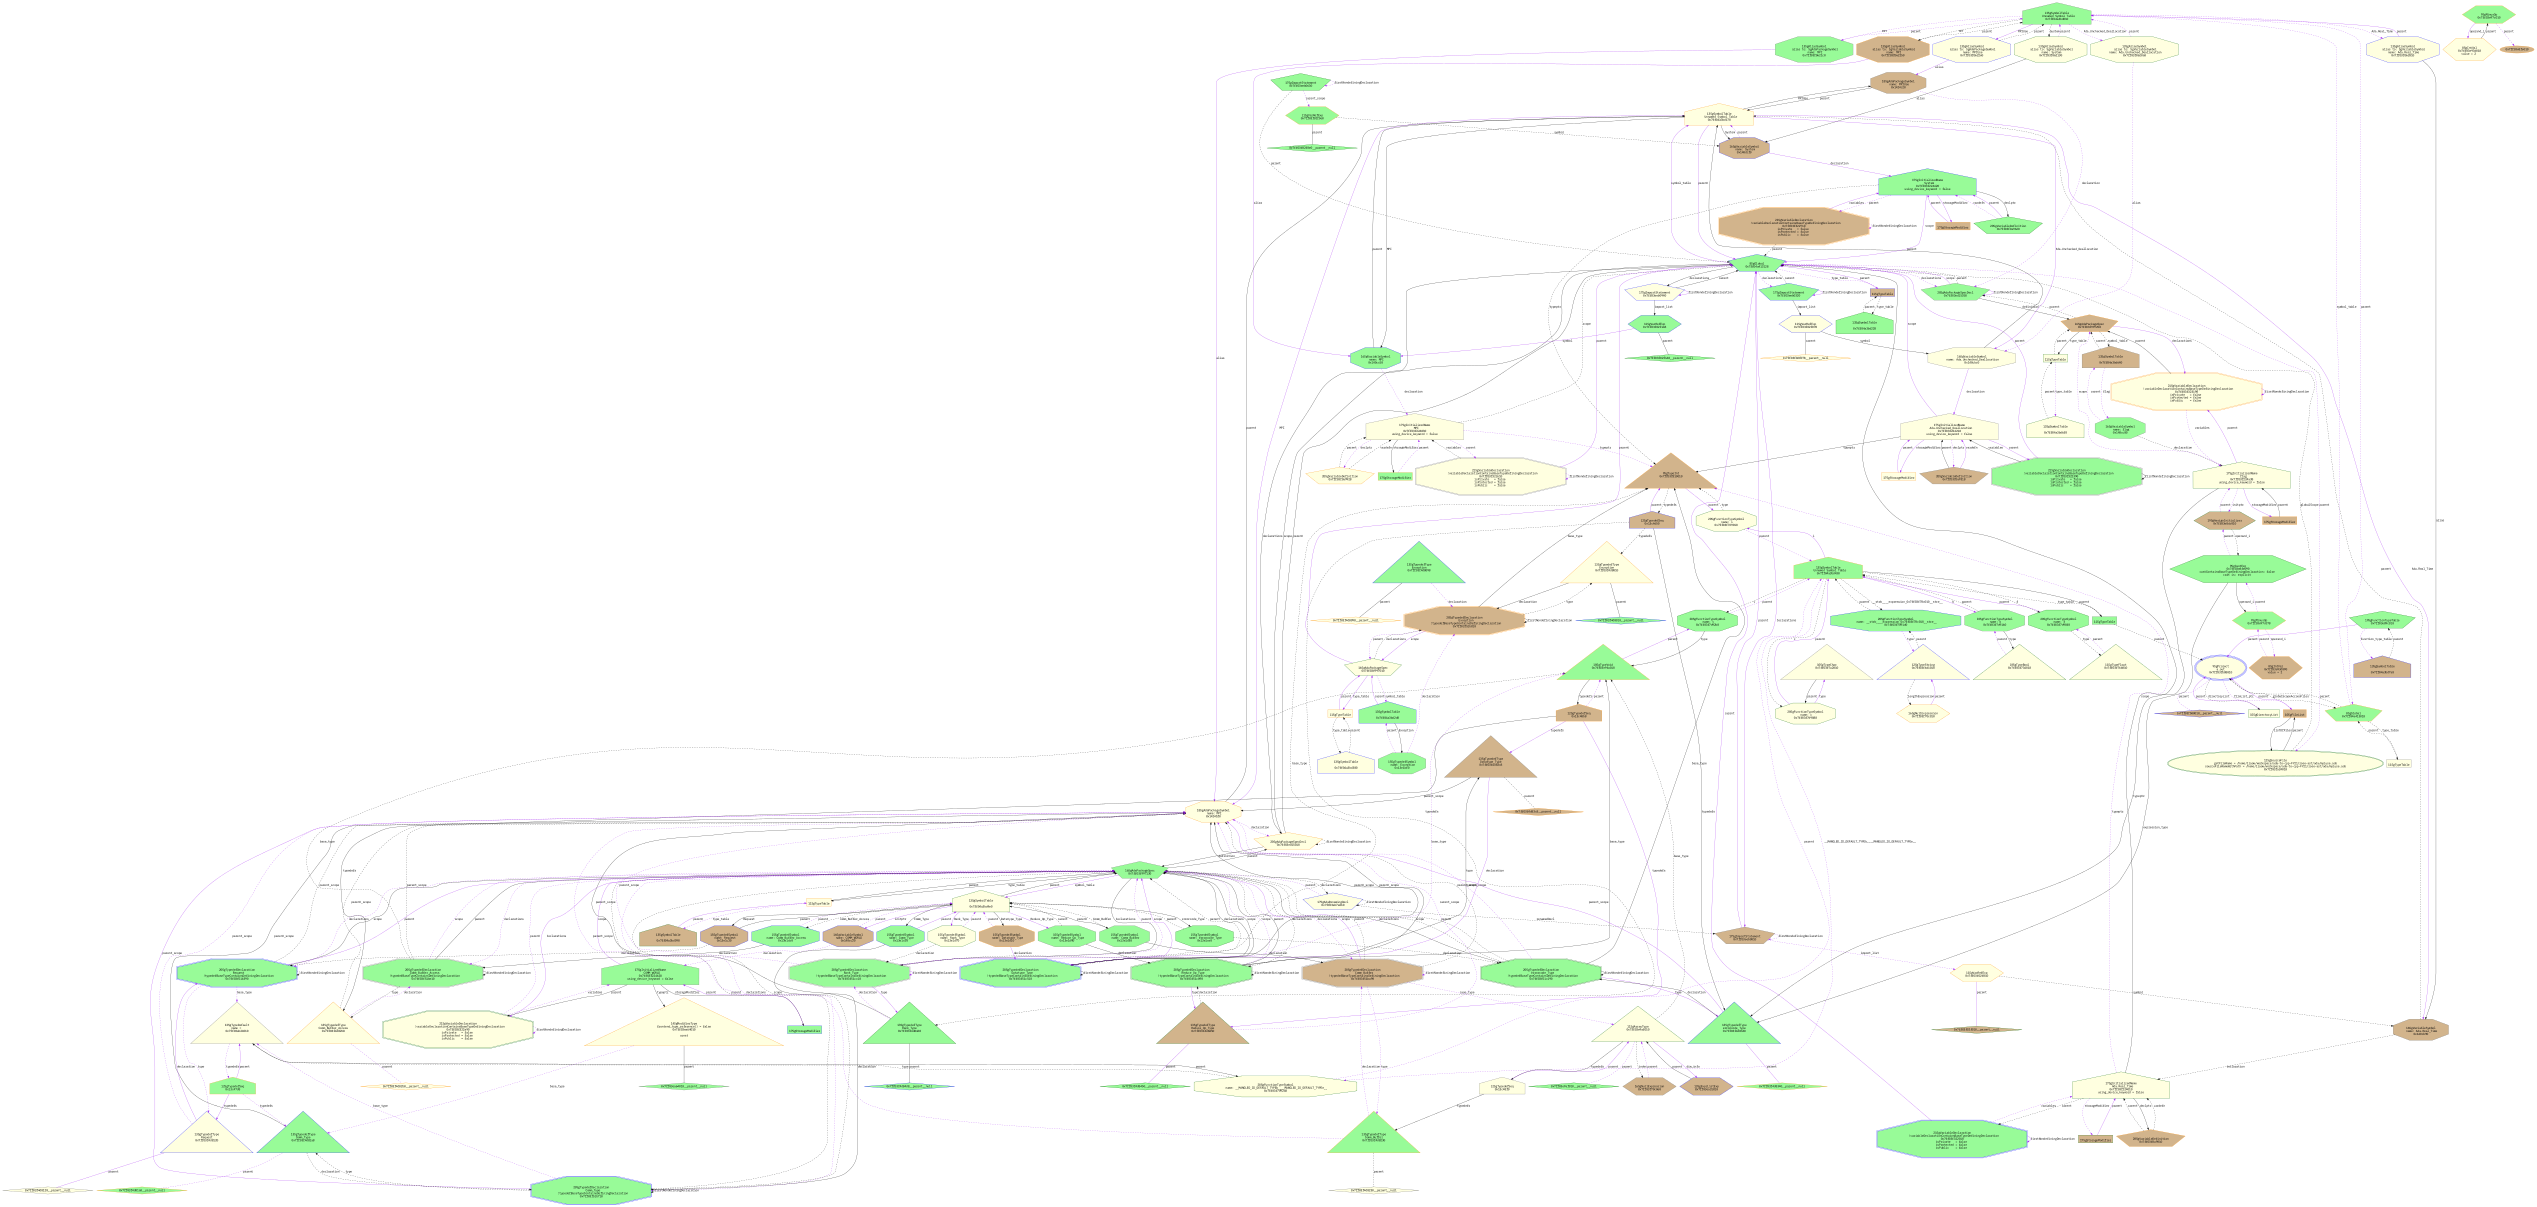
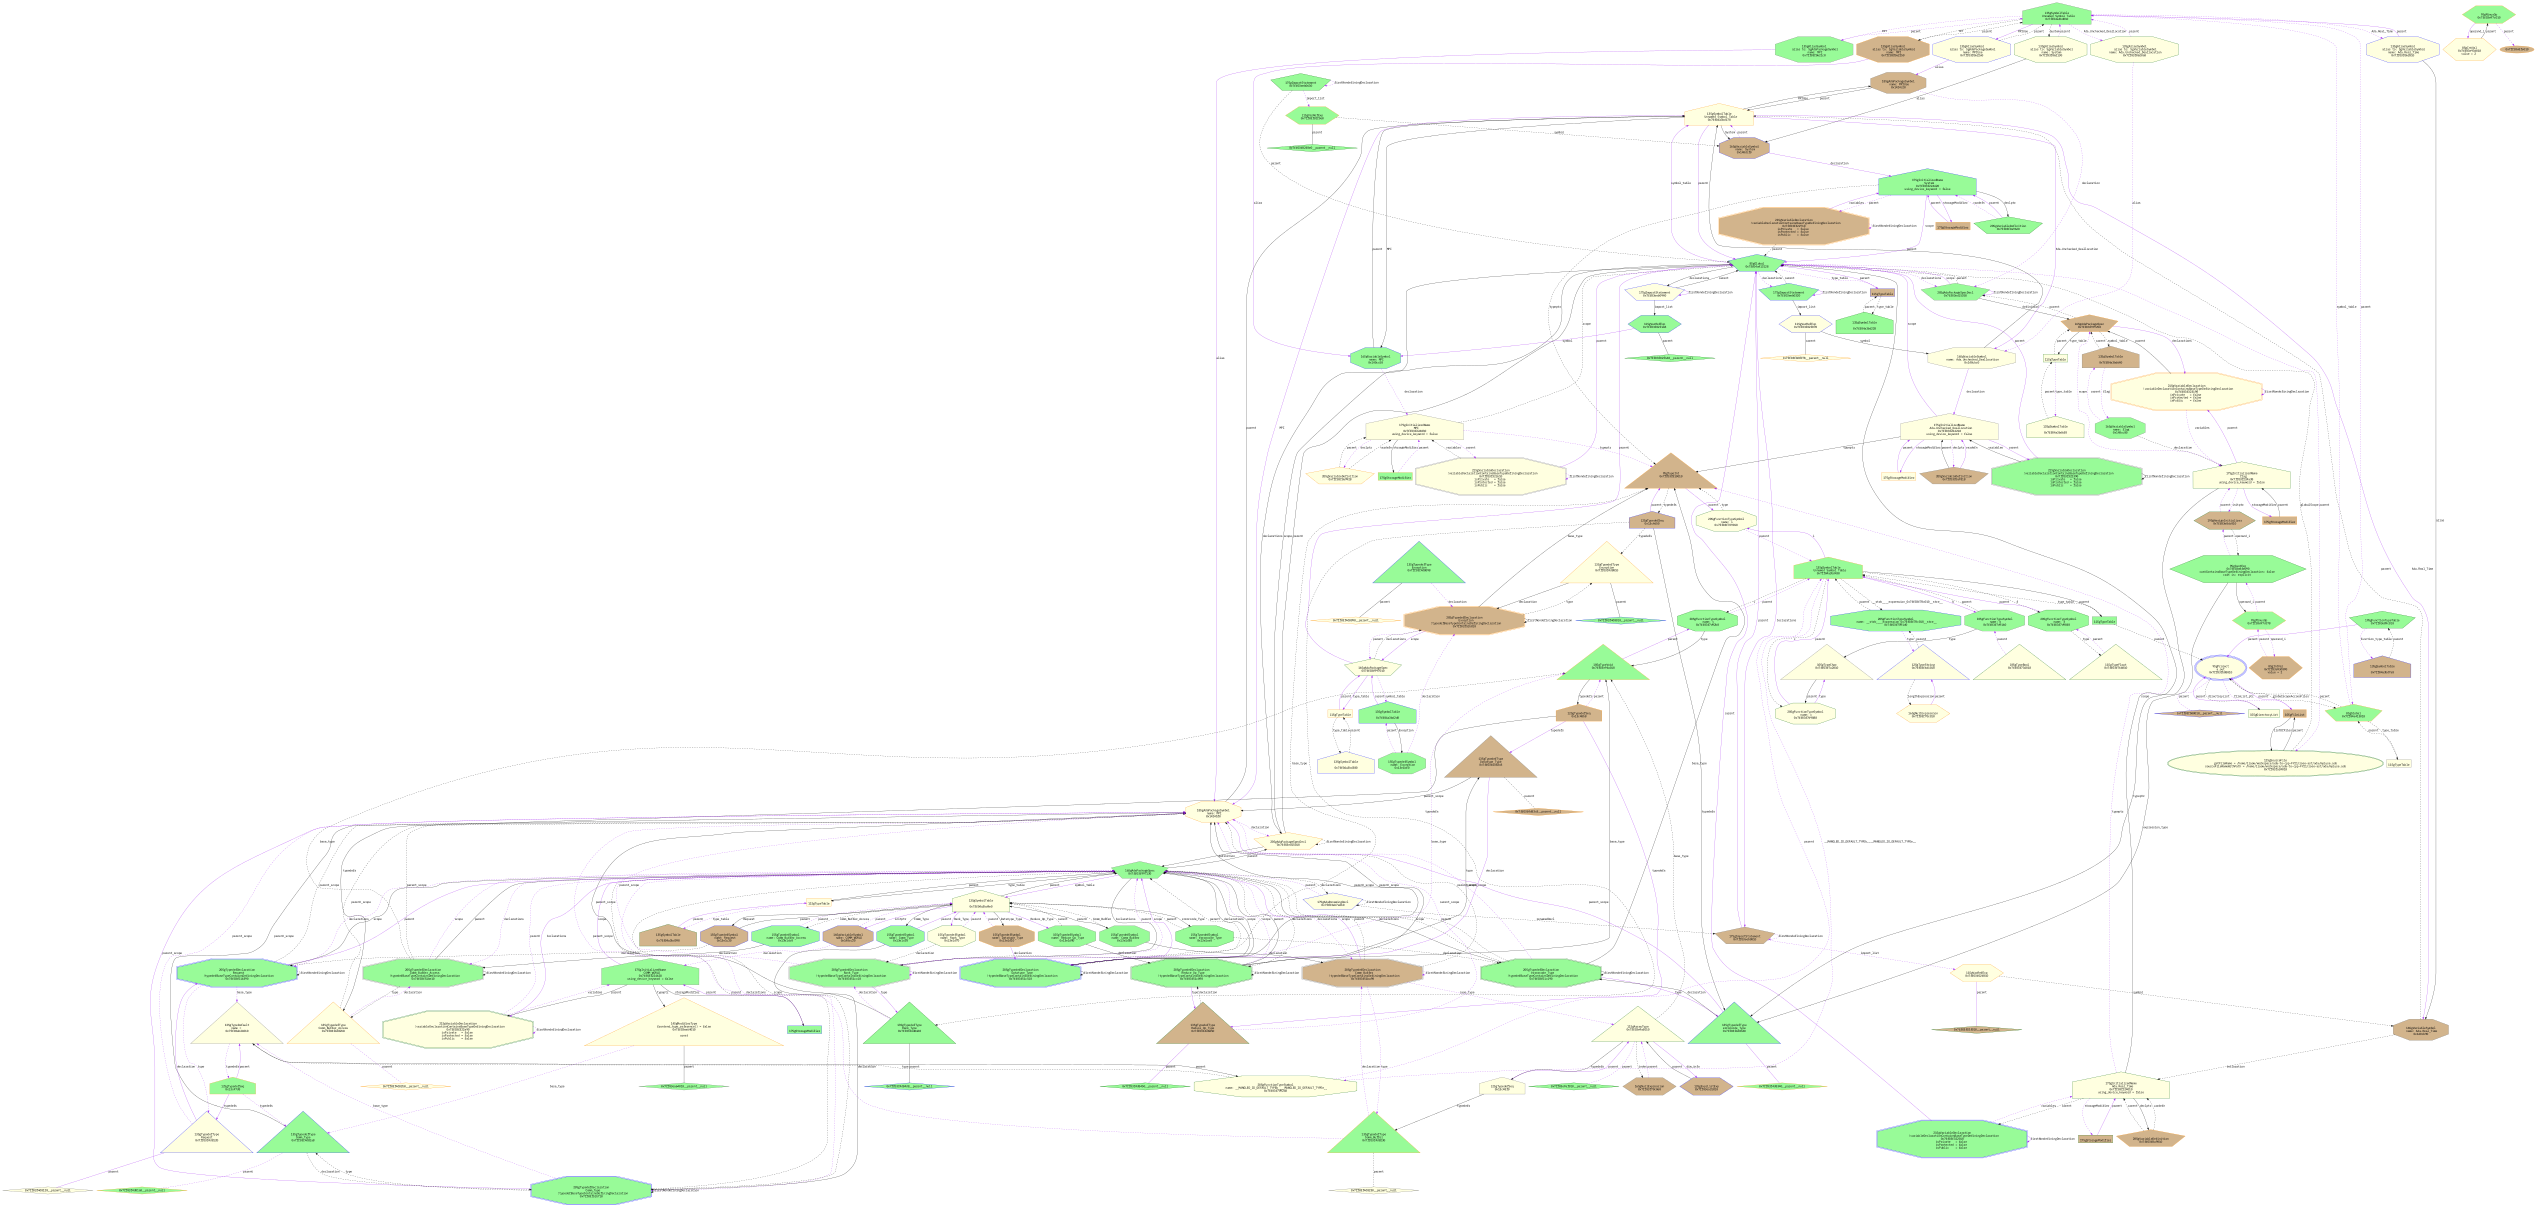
(1316, 98) -> (1316, 98)
(2009, 639) -> (1911, 642)
